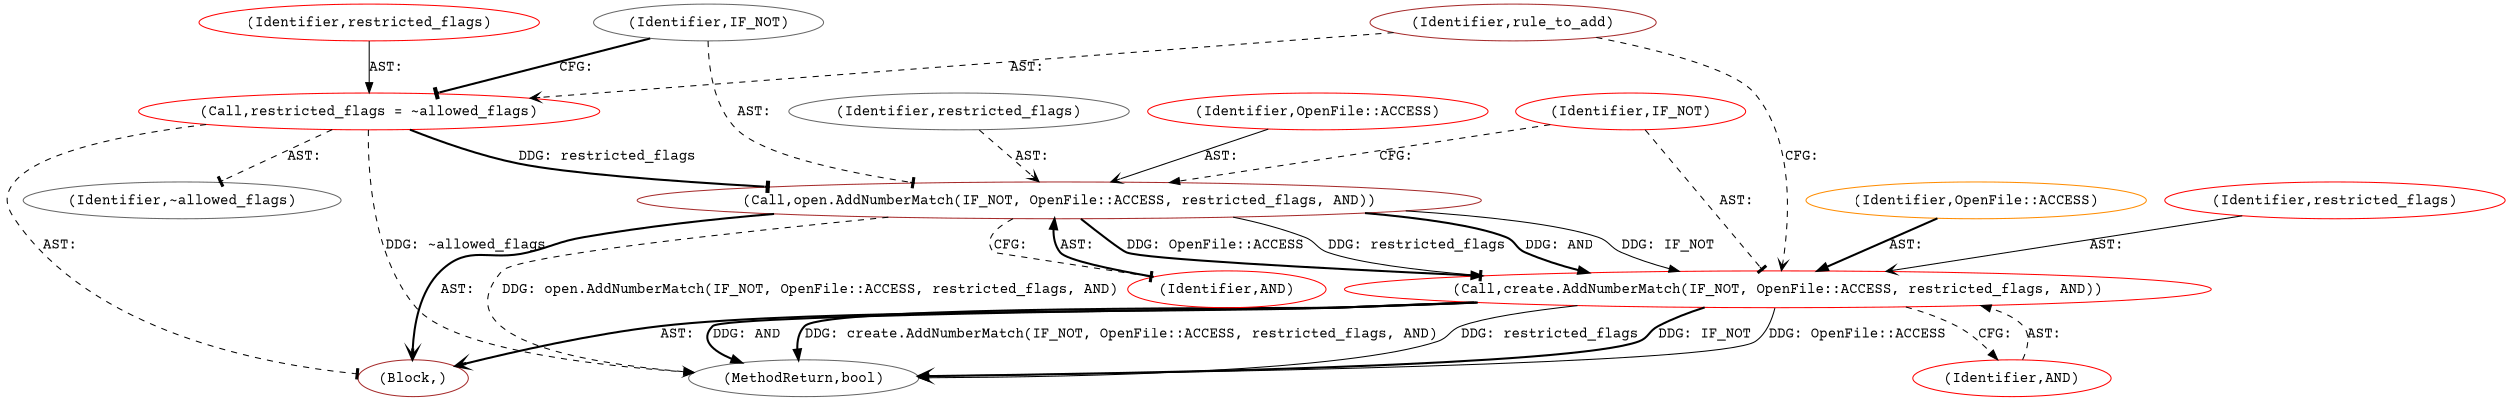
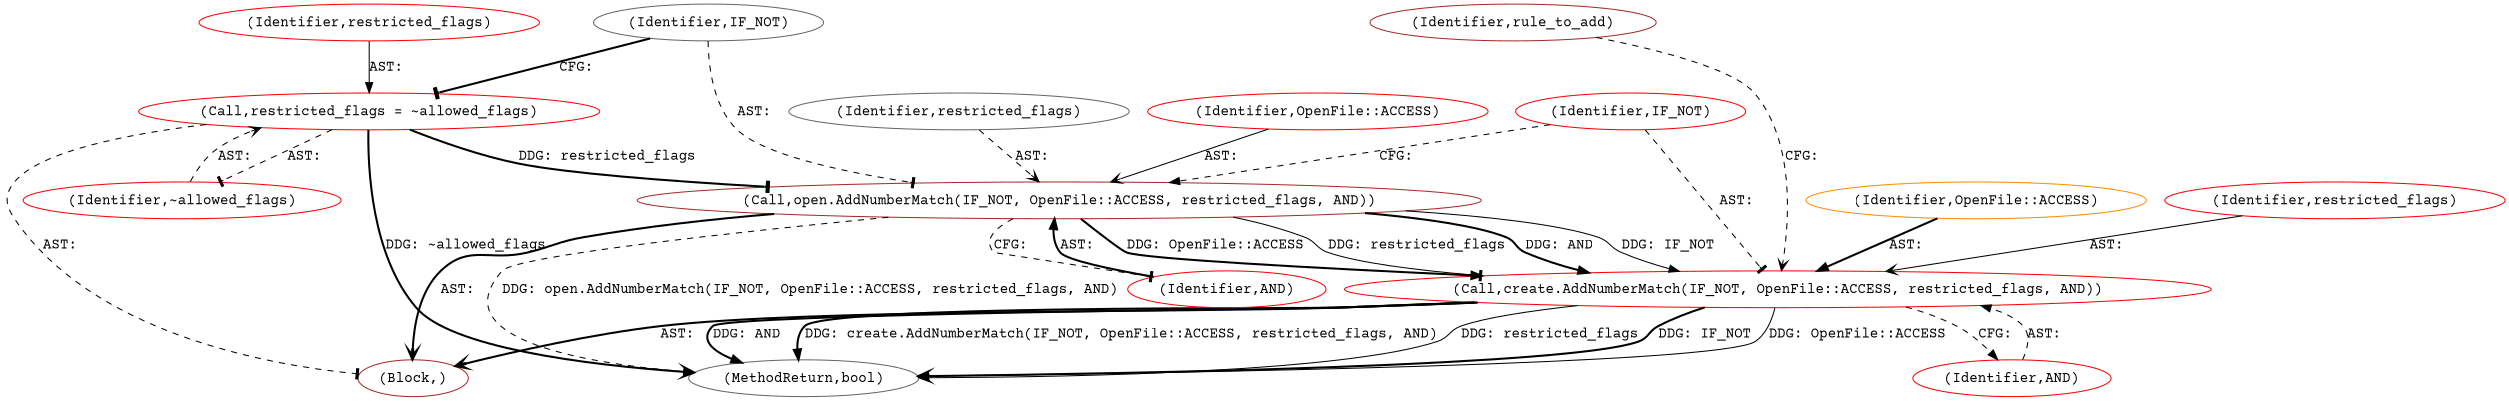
(967, 65) -> (215, 150)
(182, 200) -> (182, 200)
(455, 332) -> (455, 332)
